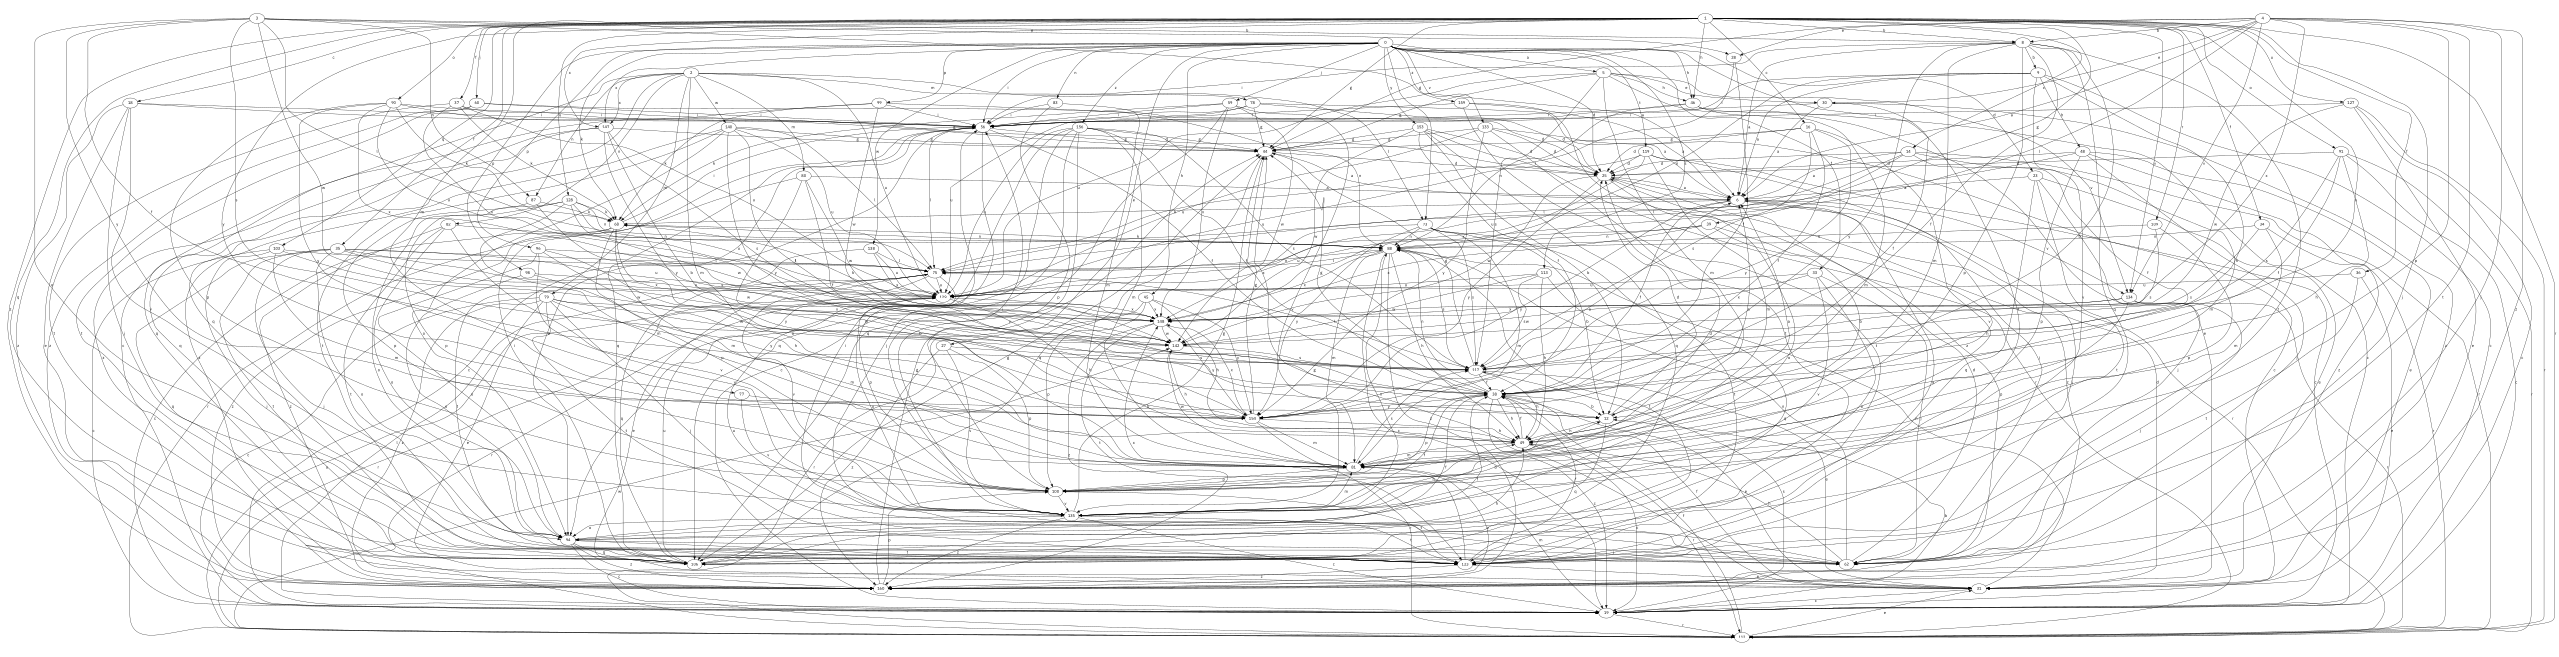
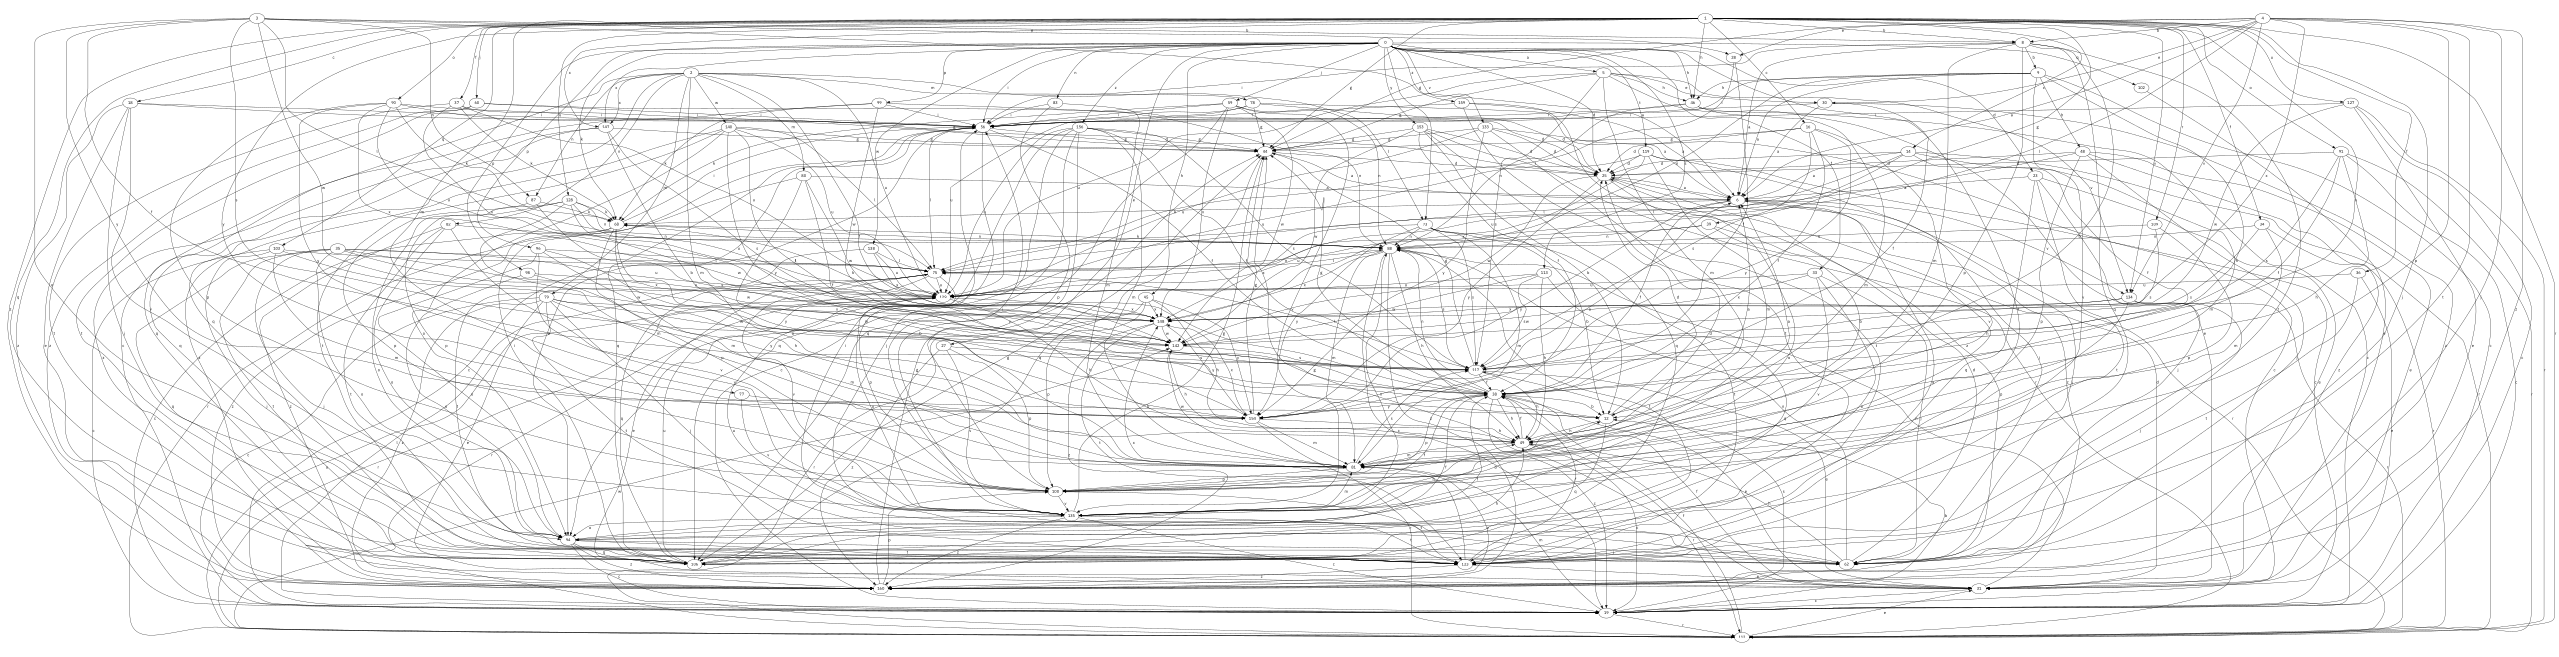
(958, 21) -> none
none -> (1863, 77)
none -> (2141, 88)
none -> (1357, 126)
(1419, 262) -> none
(1845, 296) -> (1086, 303)
(879, 323) -> none
(1708, 340) -> none
